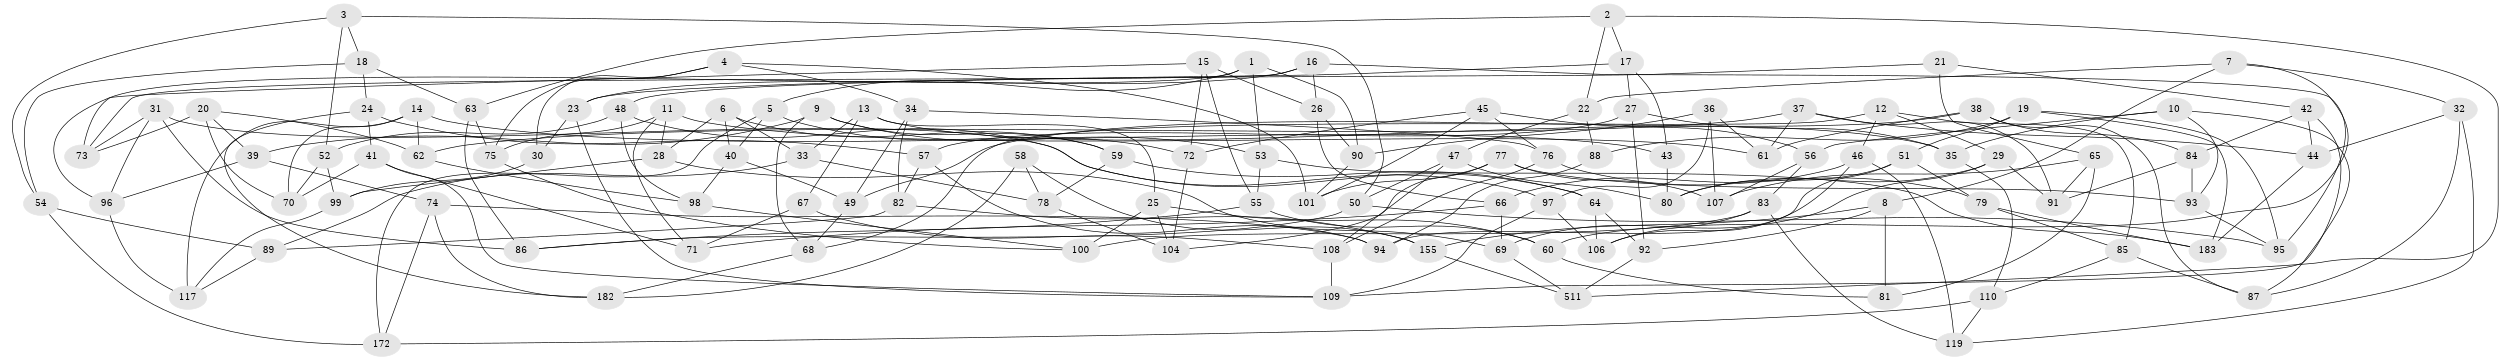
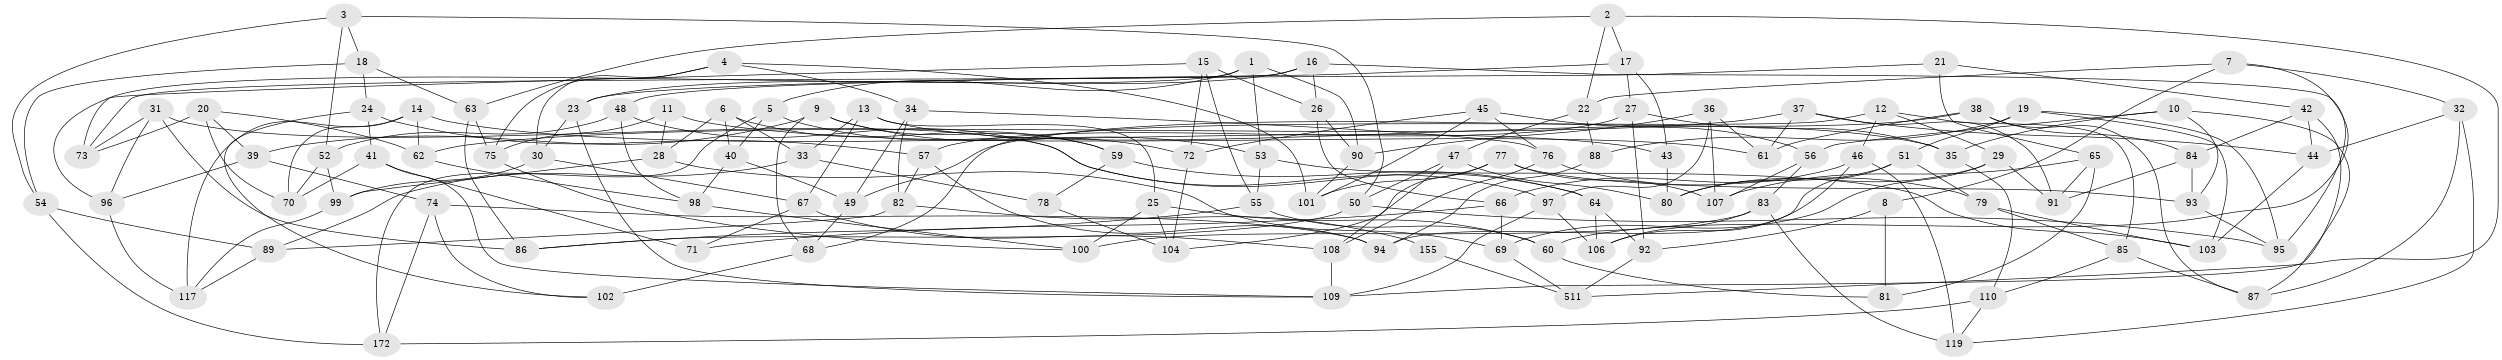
(1021, 157) -> none
none -> (671, 180)
(641, 182) -> none
(1656, 225) -> none
(2208, 251) -> (2208, 251)
(606, 298) -> (606, 298)
